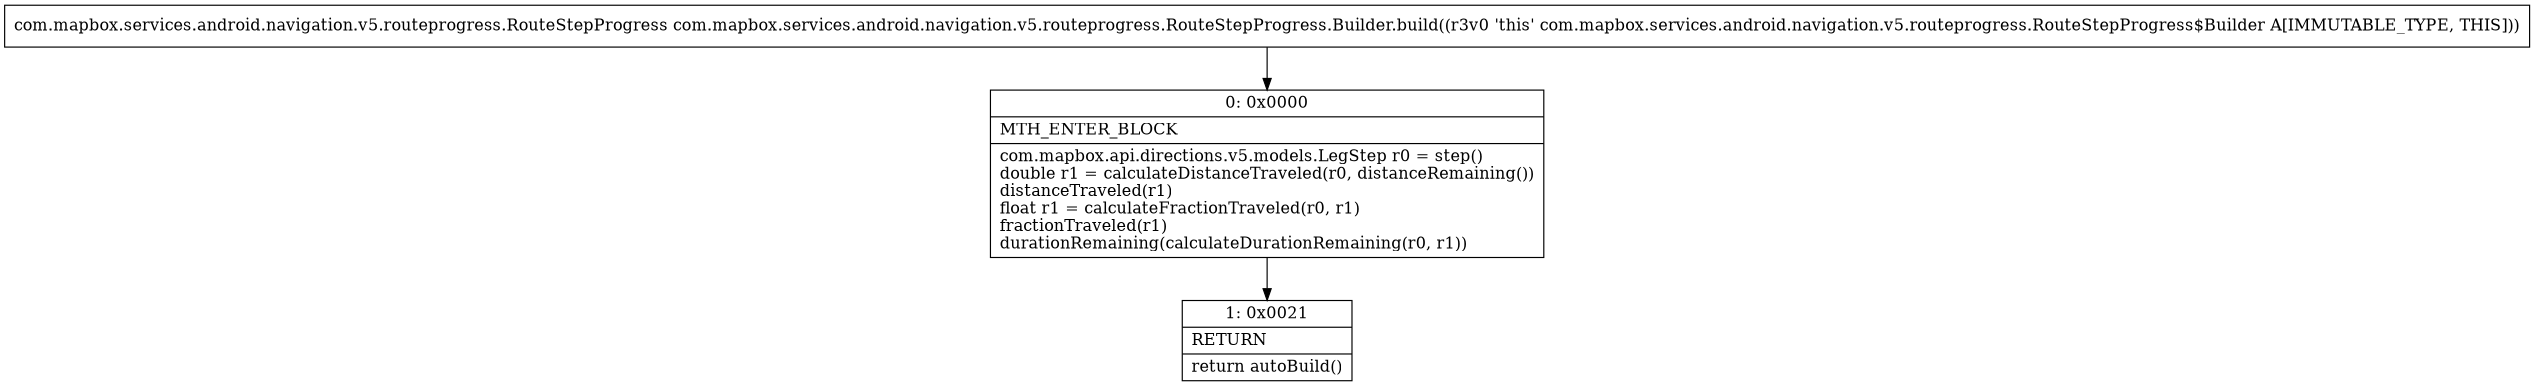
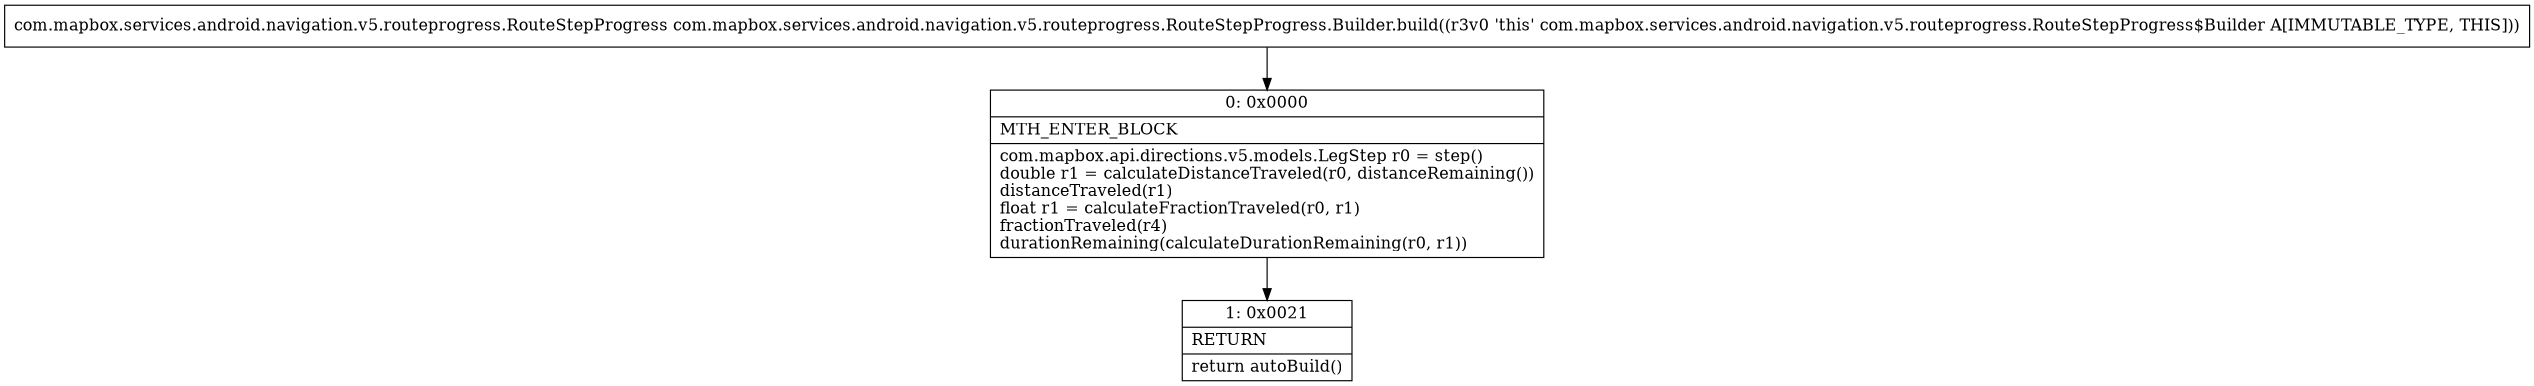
(1084, 226) -> (1084, 226)
